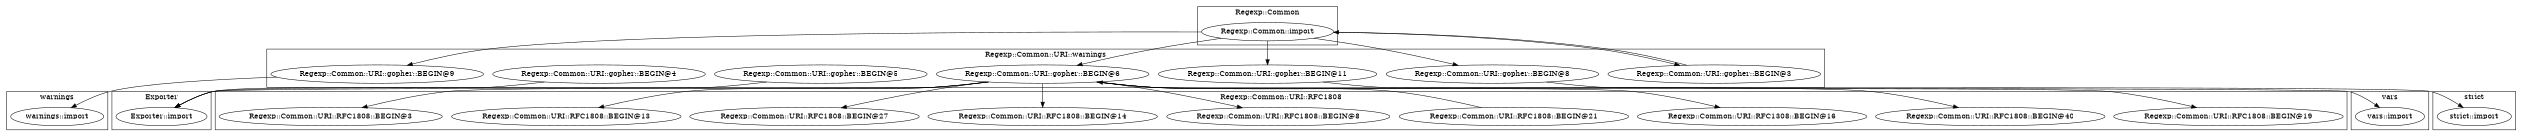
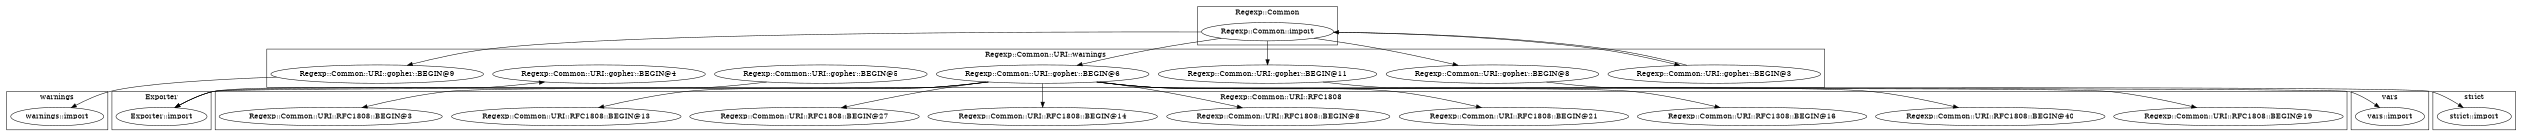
(361, 88) -> (355, 88)
(1293, 89) -> (1288, 89)
